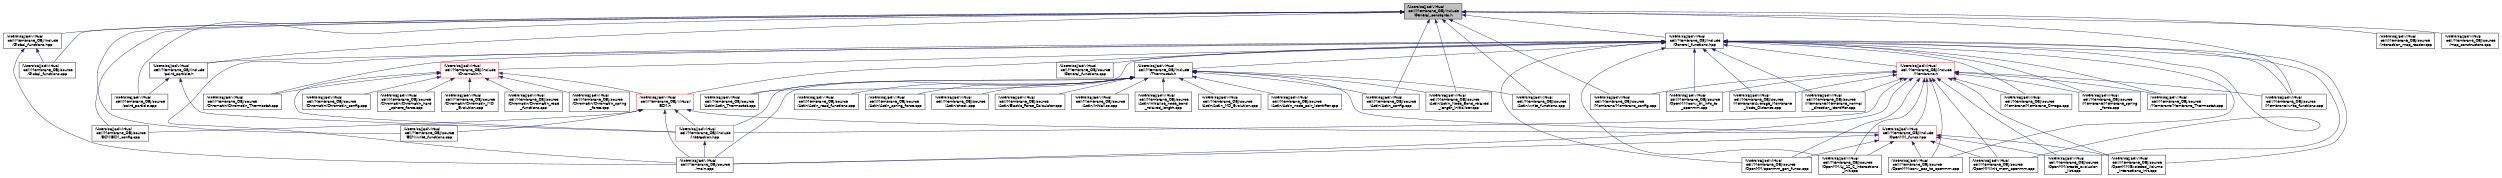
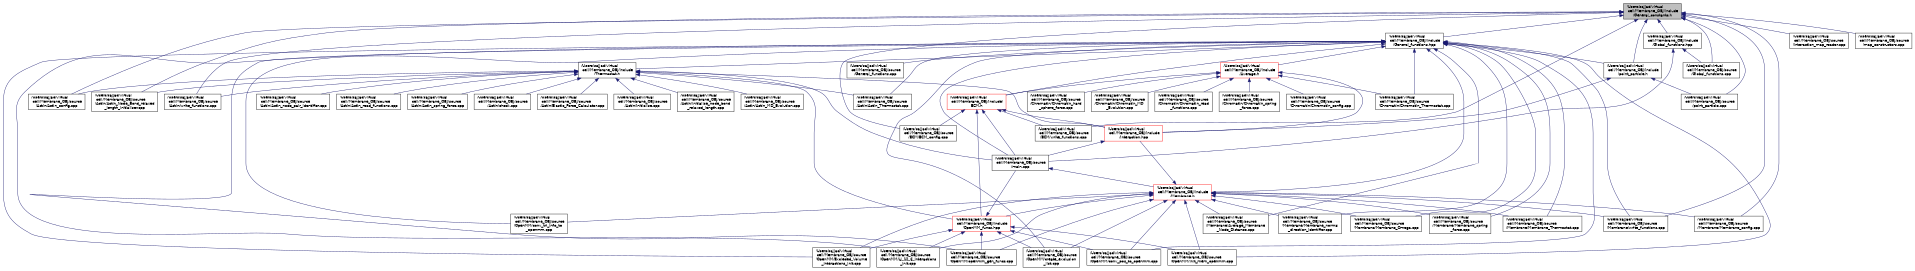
(470, 70) -> (1249, 70)
(665, 102) -> (977, 102)
(1330, 148) -> (1103, 178)
